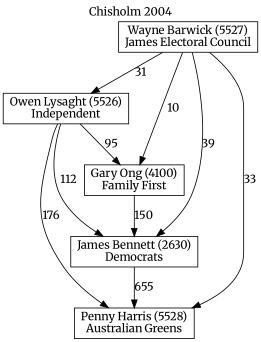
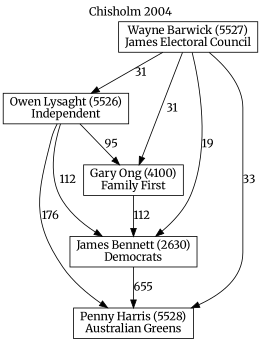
(174, 109) -> (172, 109)
(208, 144) -> (208, 144)
(144, 216) -> (142, 216)
